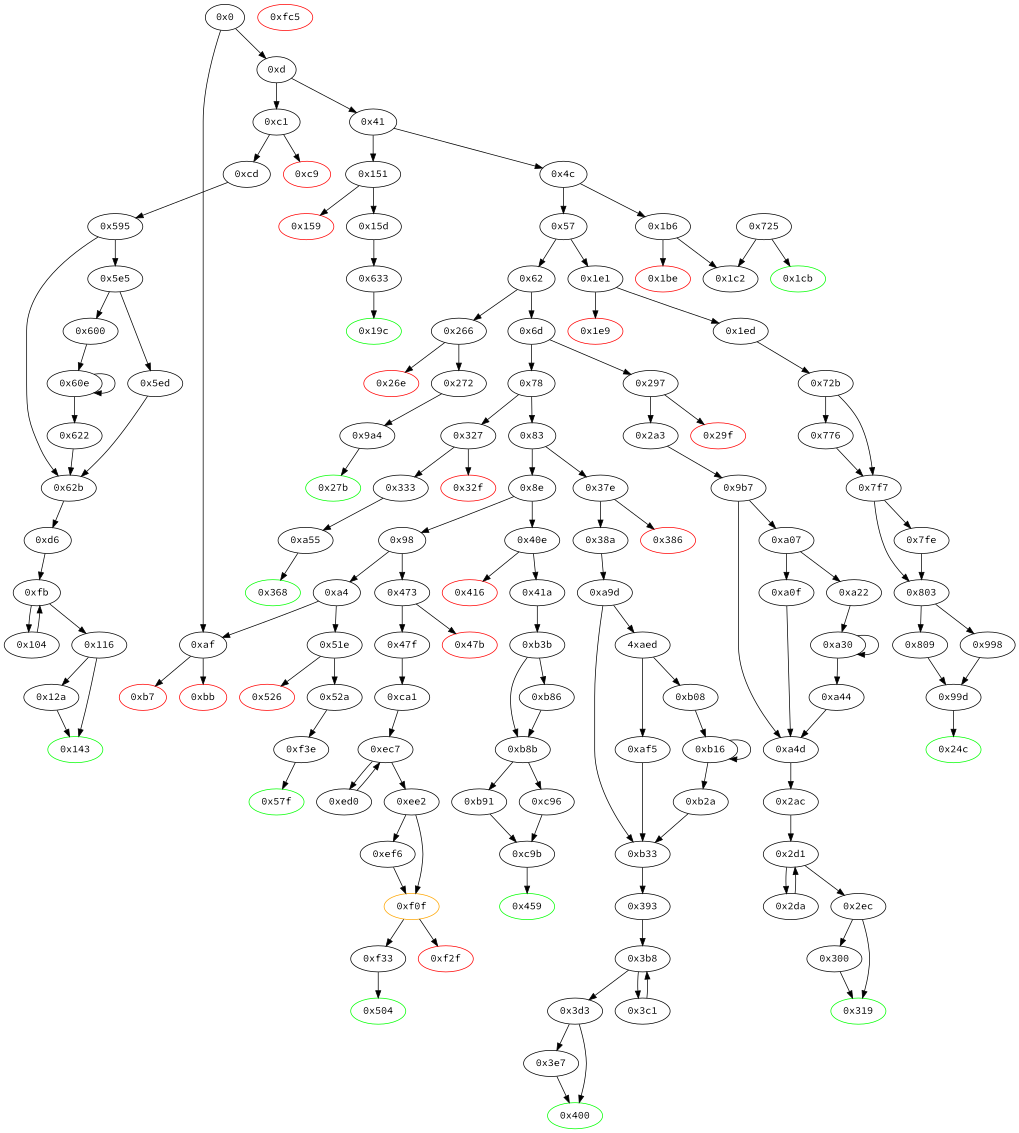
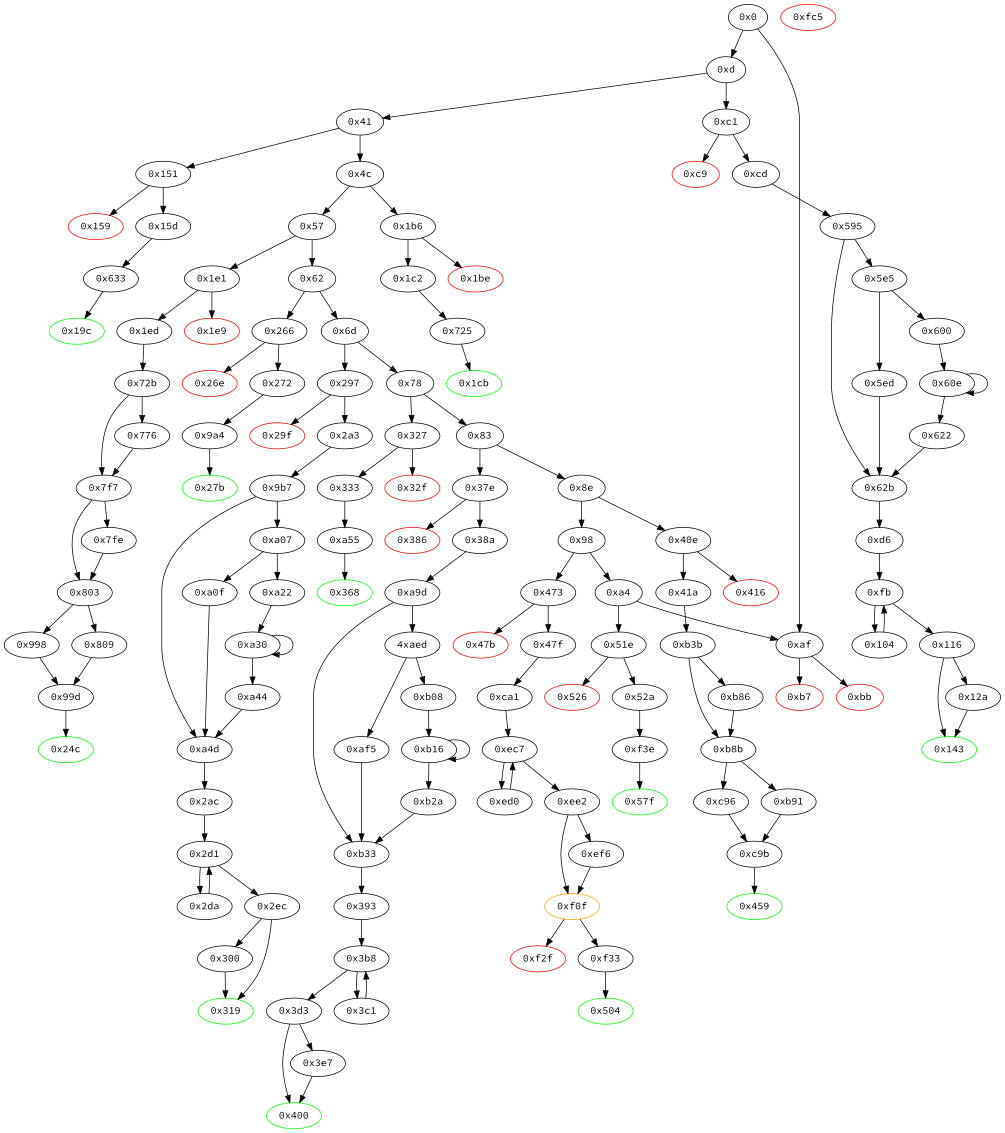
(749, 250) -> (430, 302)
